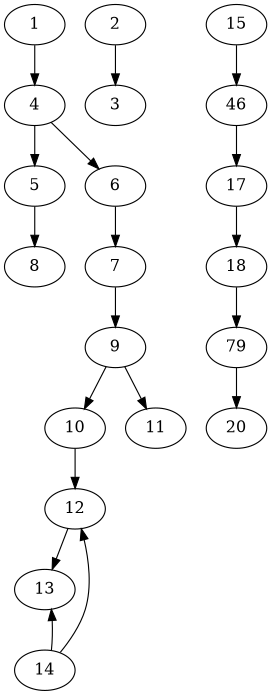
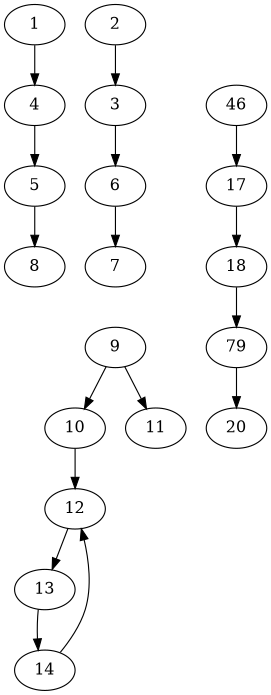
(236, 25) -> none
(71, 142) -> (115, 140)
(115, 302) -> none
(52, 635) -> (37, 624)
